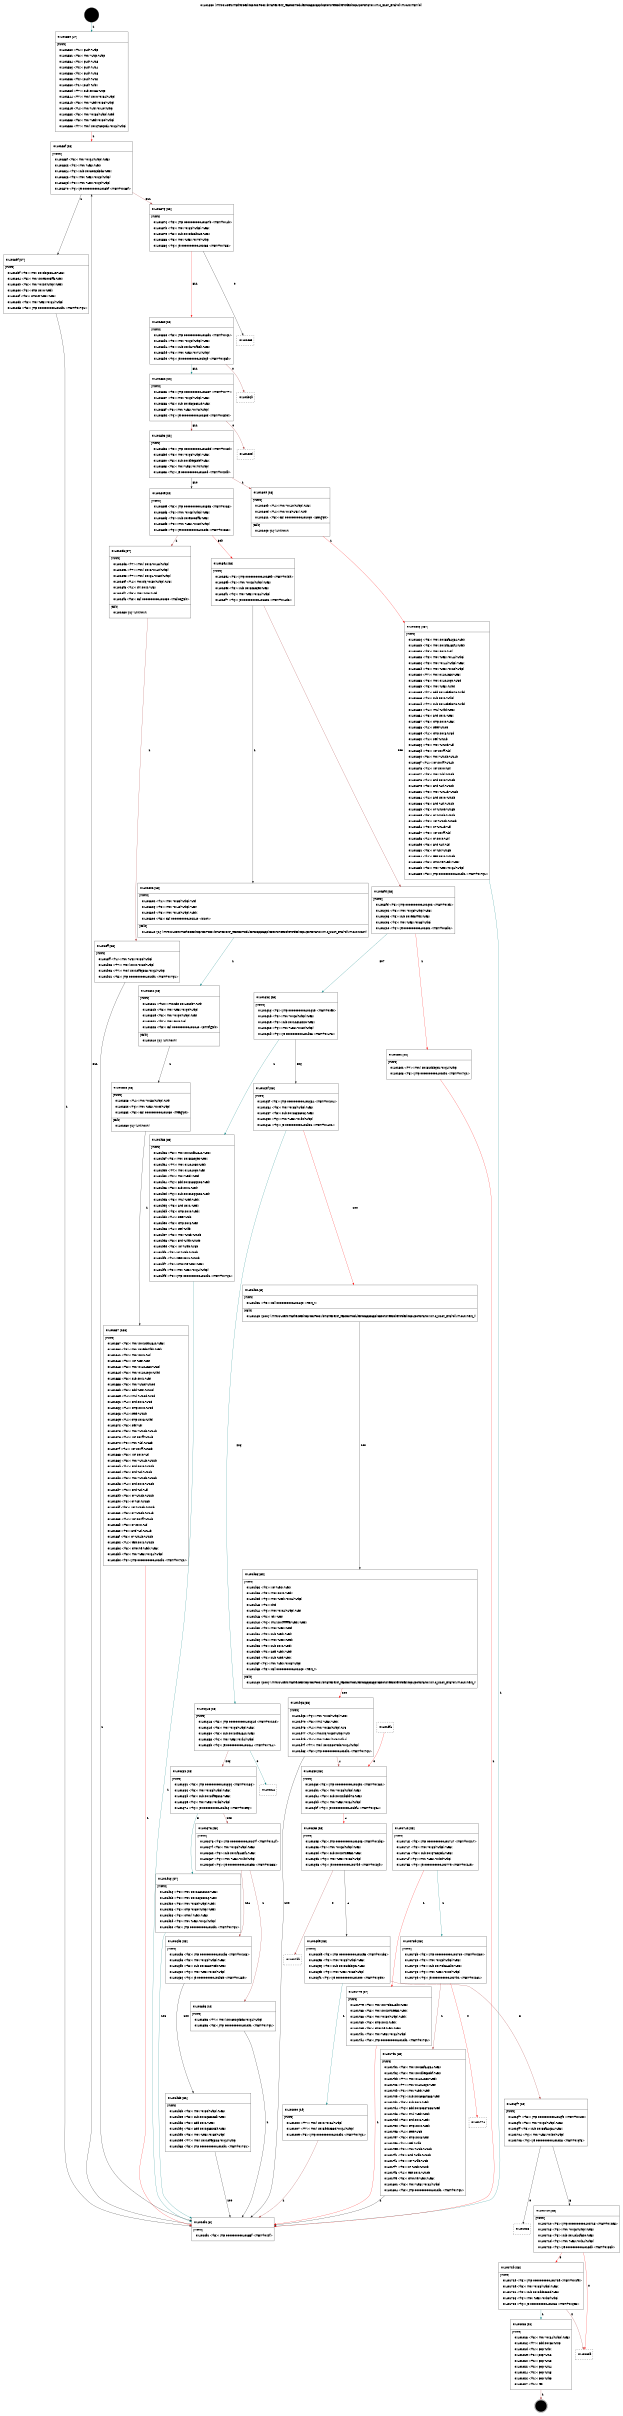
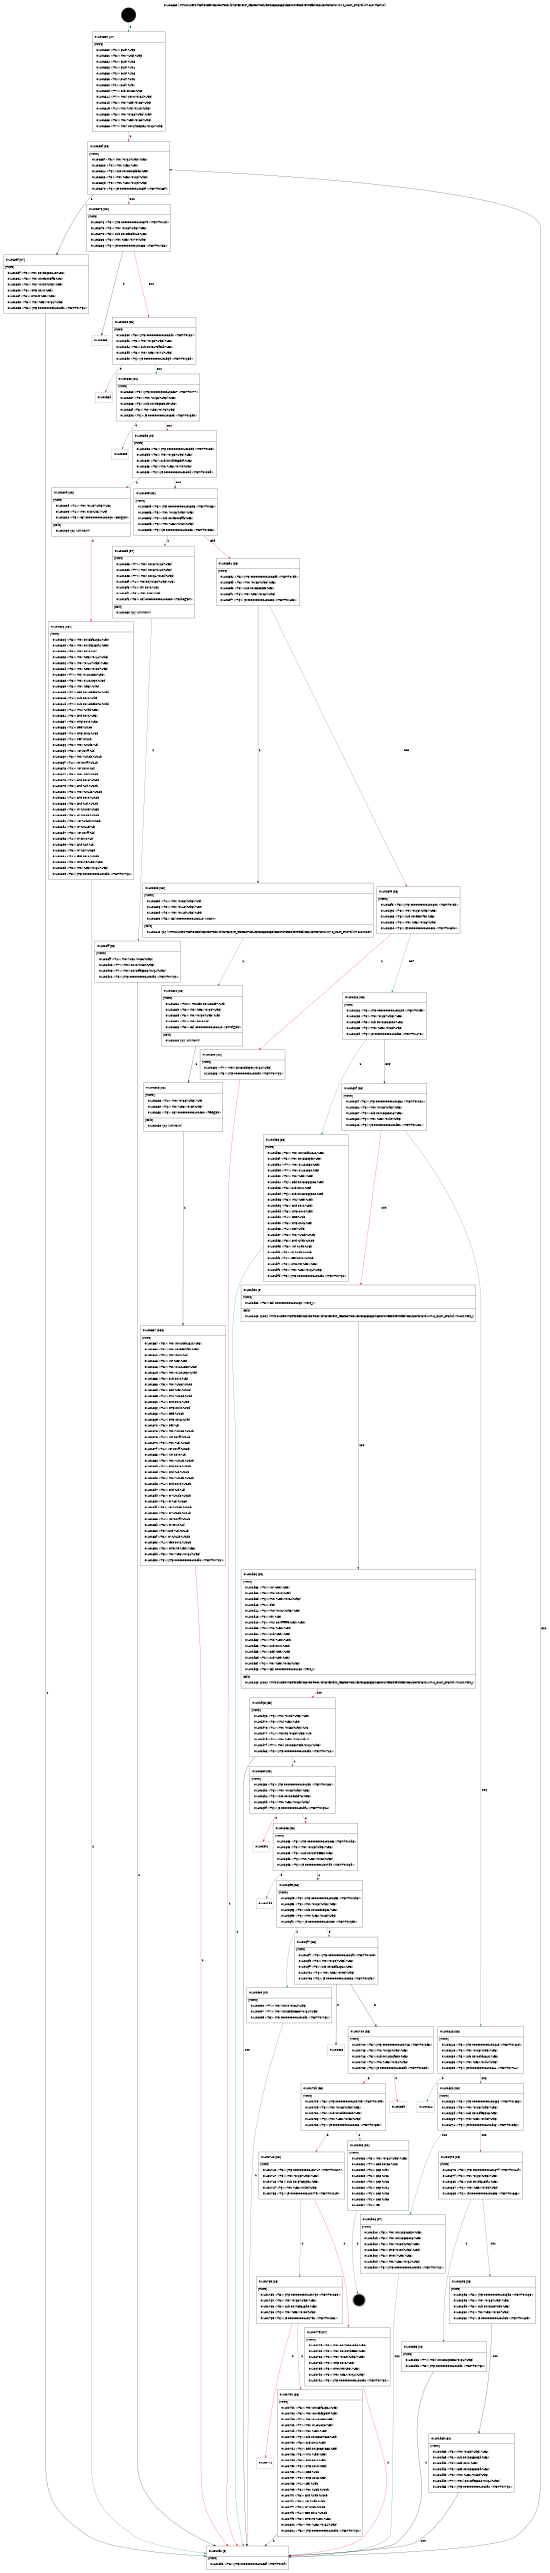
(379, 1750) -> (270, 1826)
(197, 1818) -> (444, 2135)
(577, 2327) -> (323, 2140)
